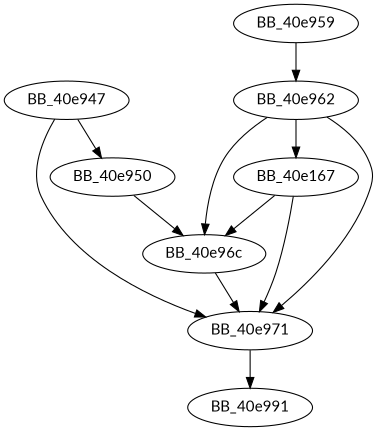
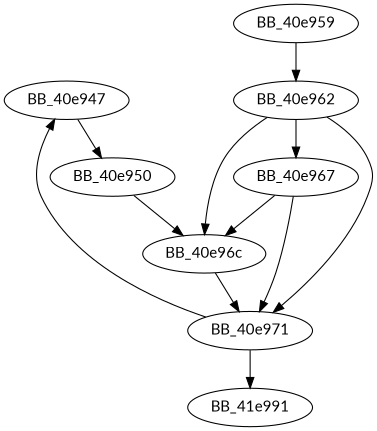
(296, 177) -> (296, 177)
(76, 243) -> (84, 251)
(250, 407) -> (250, 407)
